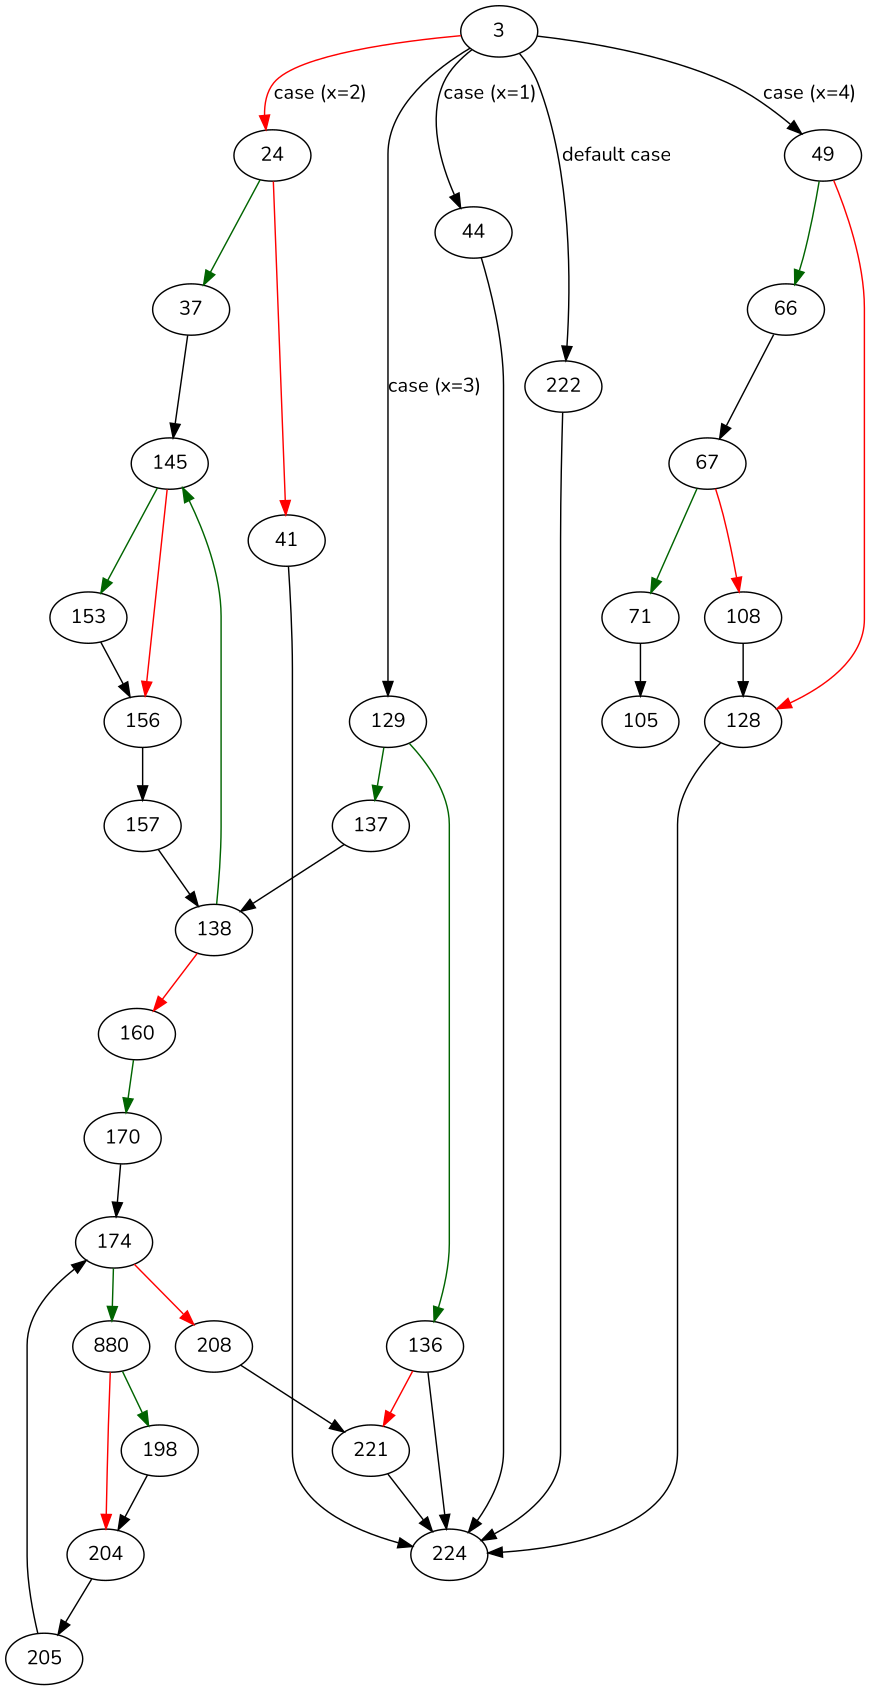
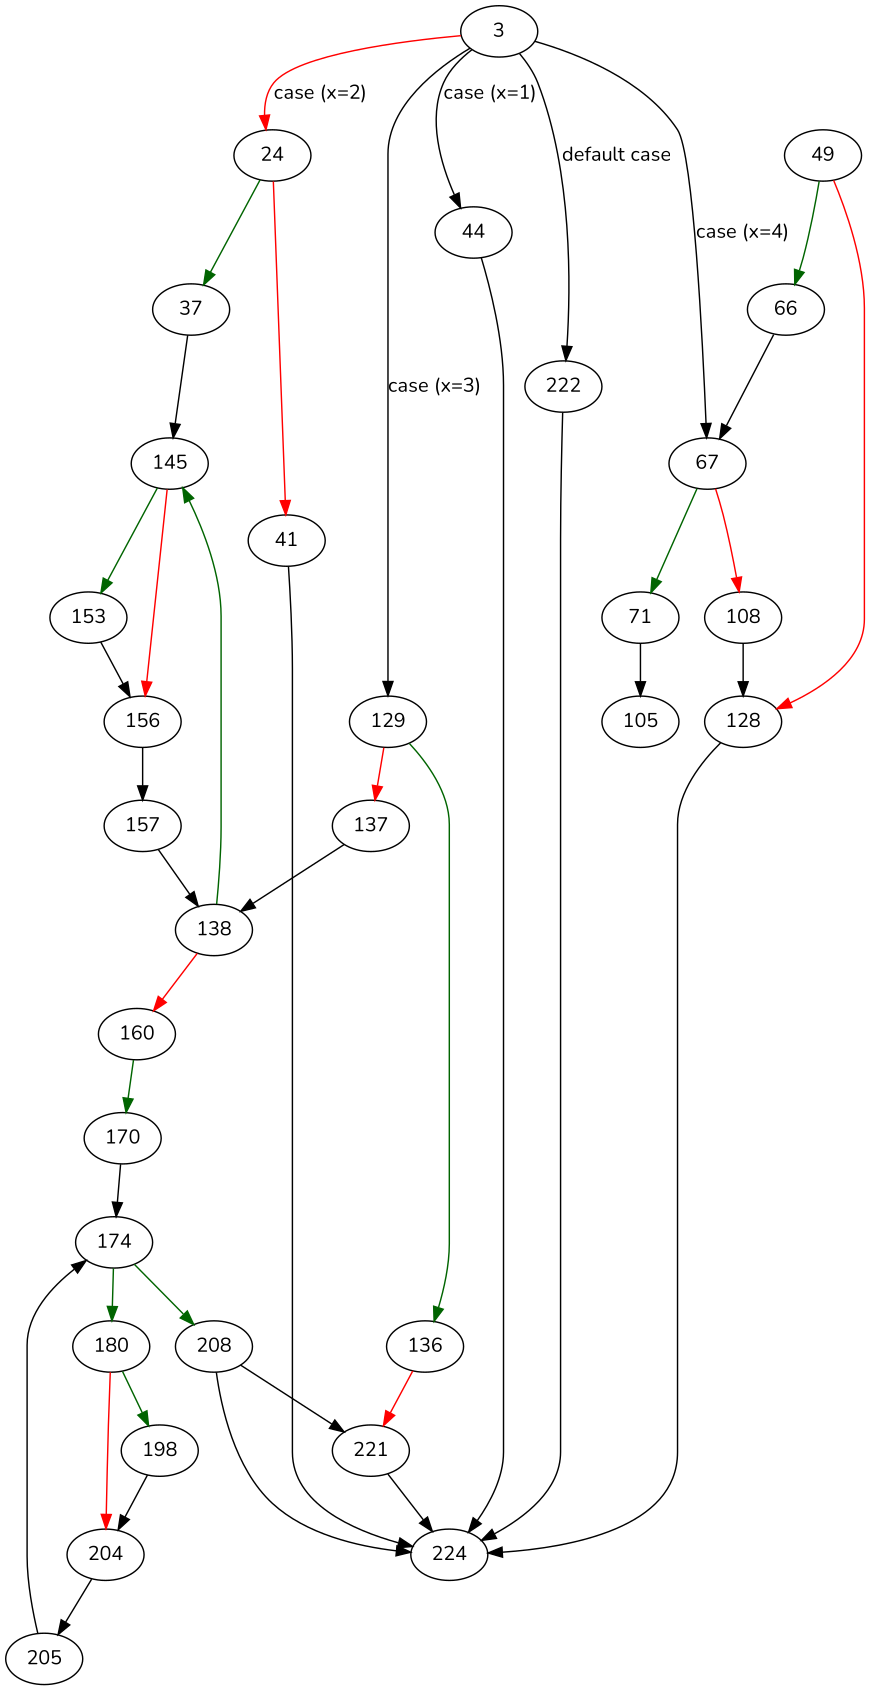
(671, 62) -> (690, 191)
(381, 767) -> (381, 767)
(159, 1289) -> (159, 1289)
(111, 1347) -> (111, 1347)
(436, 1444) -> (269, 1499)
